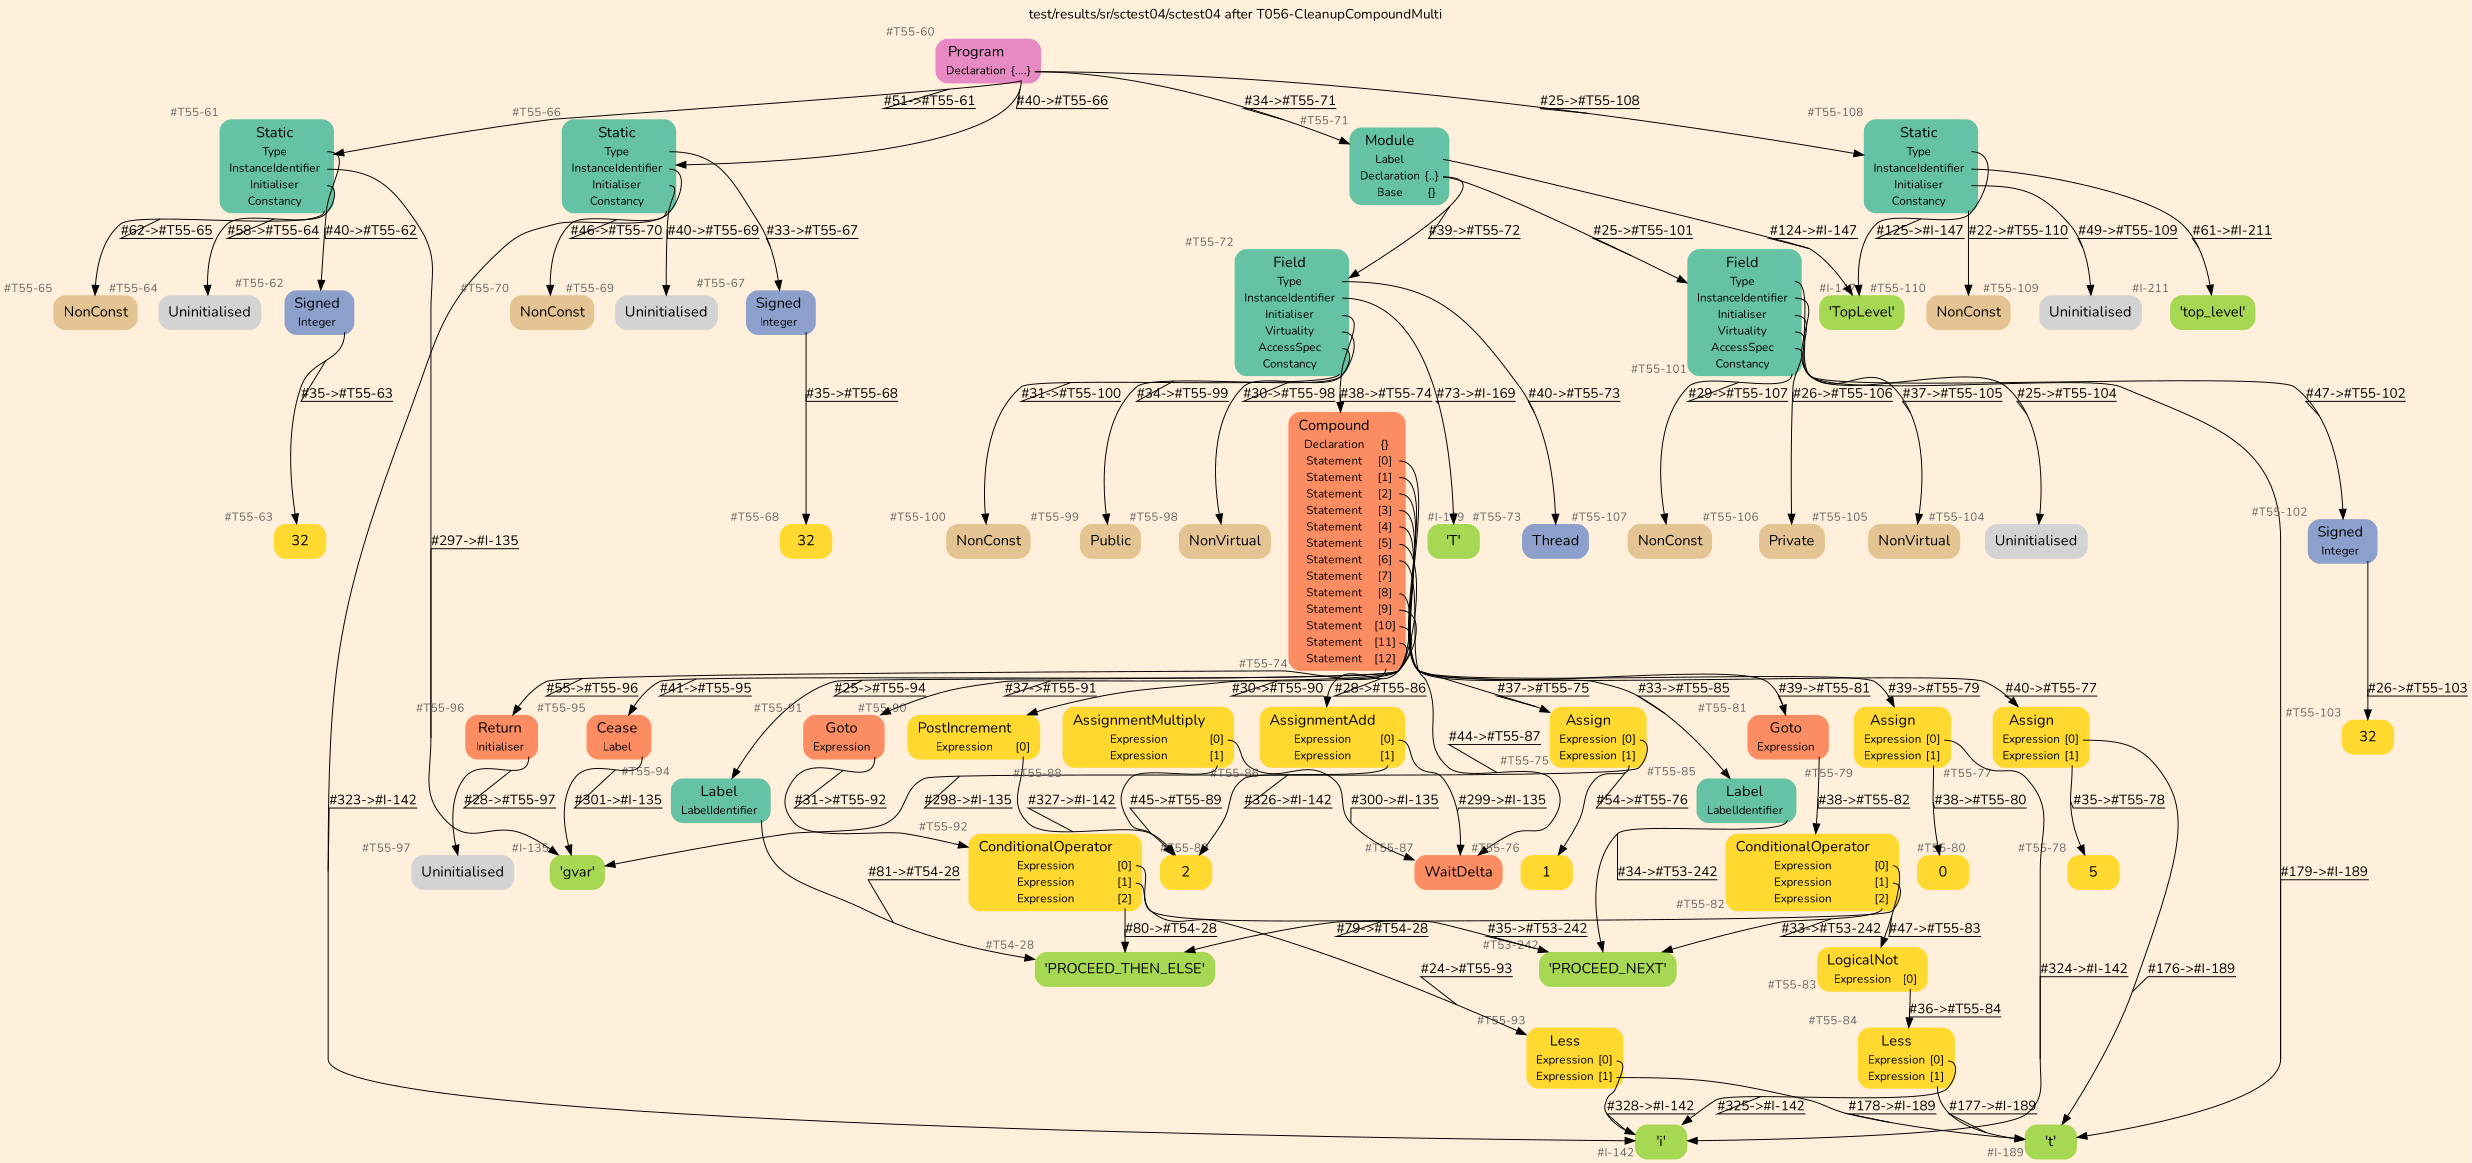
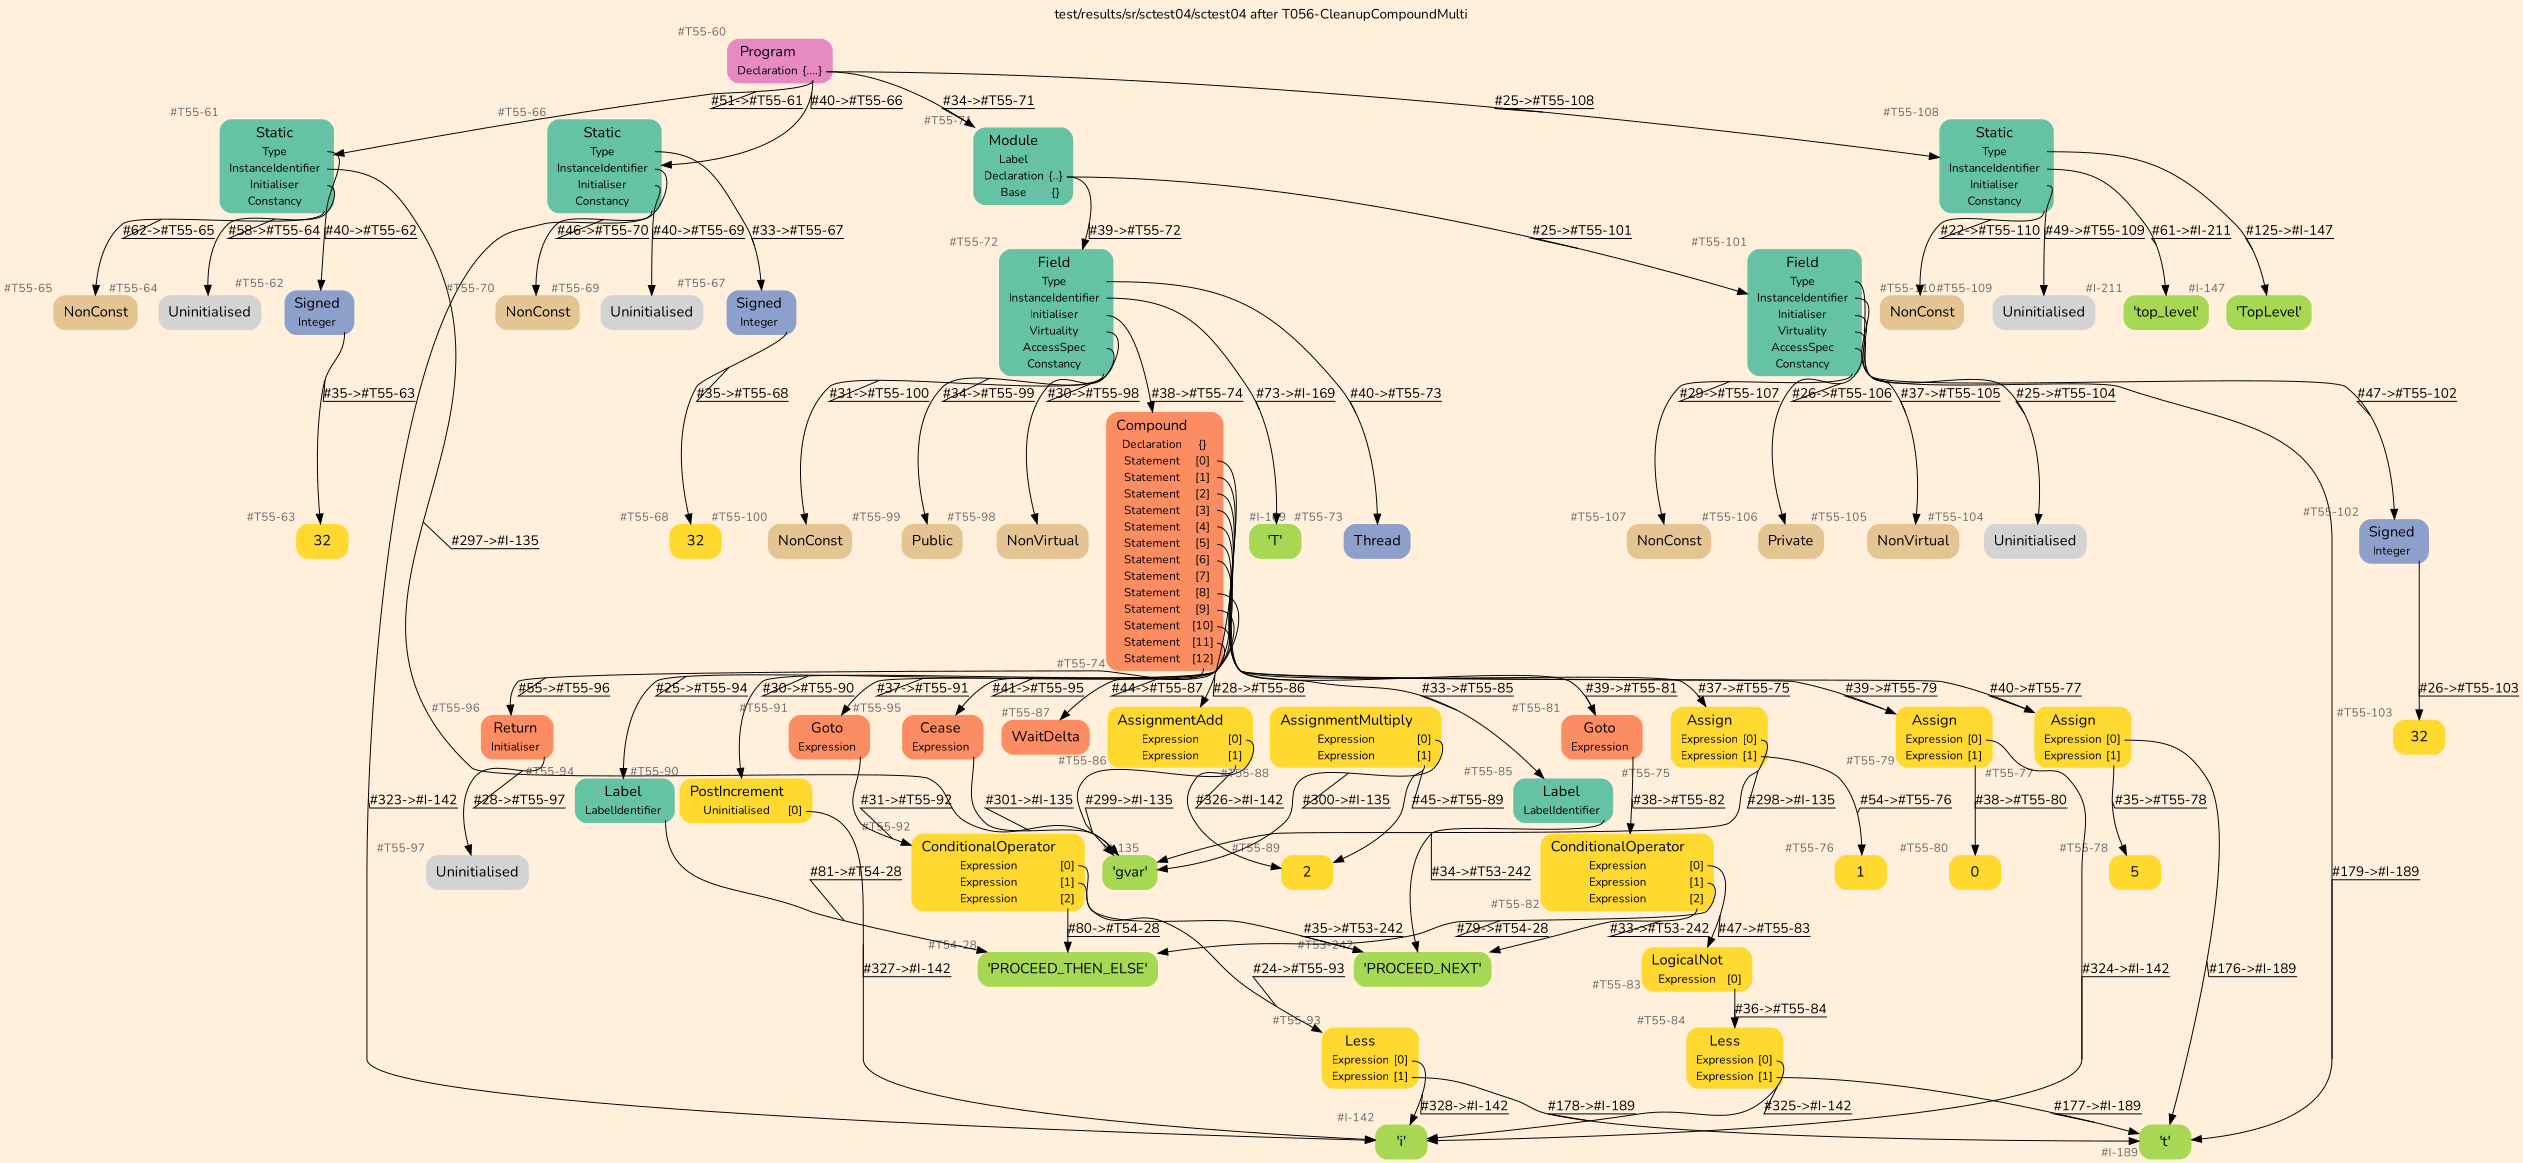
(1653, 208) -> none
(618, 747) -> (941, 747)
(965, 747) -> (737, 810)
(1445, 781) -> (1142, 771)
(1338, 784) -> (1299, 781)
(1065, 832) -> (970, 1101)
